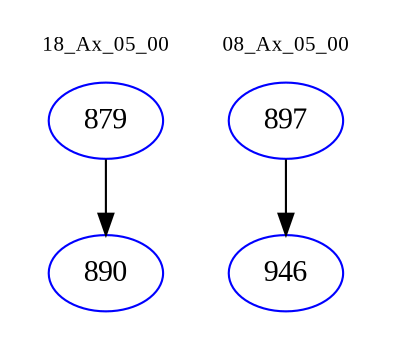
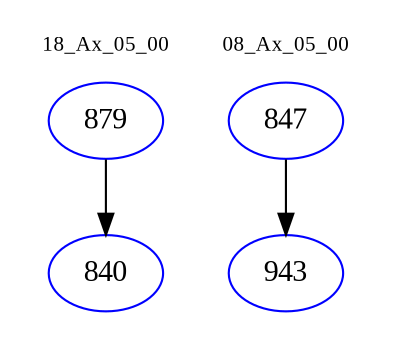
(286, 121) -> (286, 121)
(106, 273) -> (106, 273)
(286, 273) -> (286, 273)
